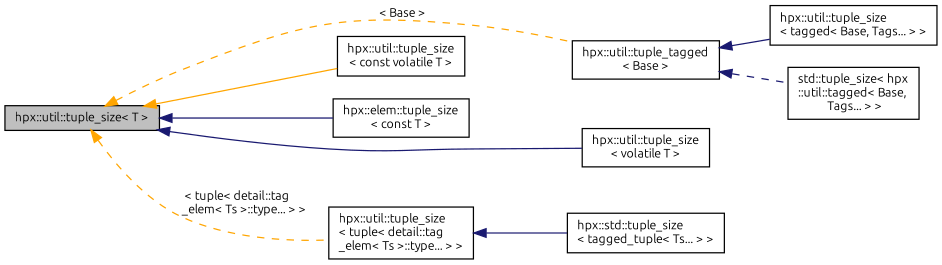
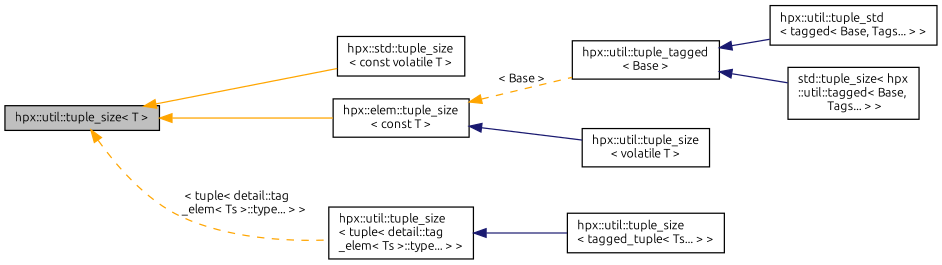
(338, 23) -> (527, 88)
(854, 25) -> (854, 25)
(401, 56) -> (401, 56)
(760, 78) -> (760, 78)
(253, 118) -> (253, 118)
(375, 151) -> (532, 134)
(646, 233) -> (646, 233)
